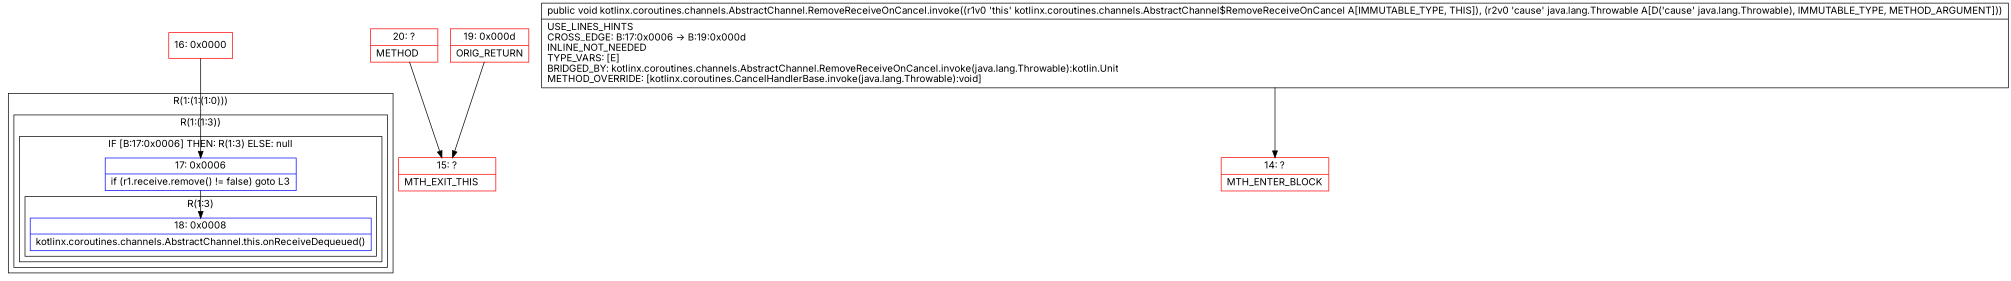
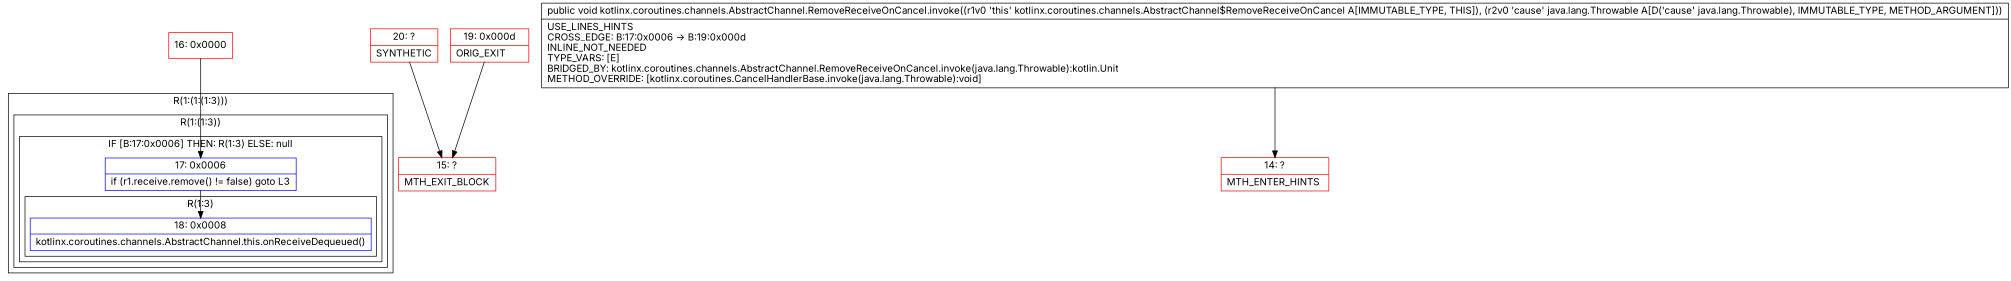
(397, 53) -> (404, 53)
(490, 53) -> (481, 53)
(201, 101) -> (201, 101)
(441, 182) -> (447, 182)
(1275, 182) -> (1273, 182)
